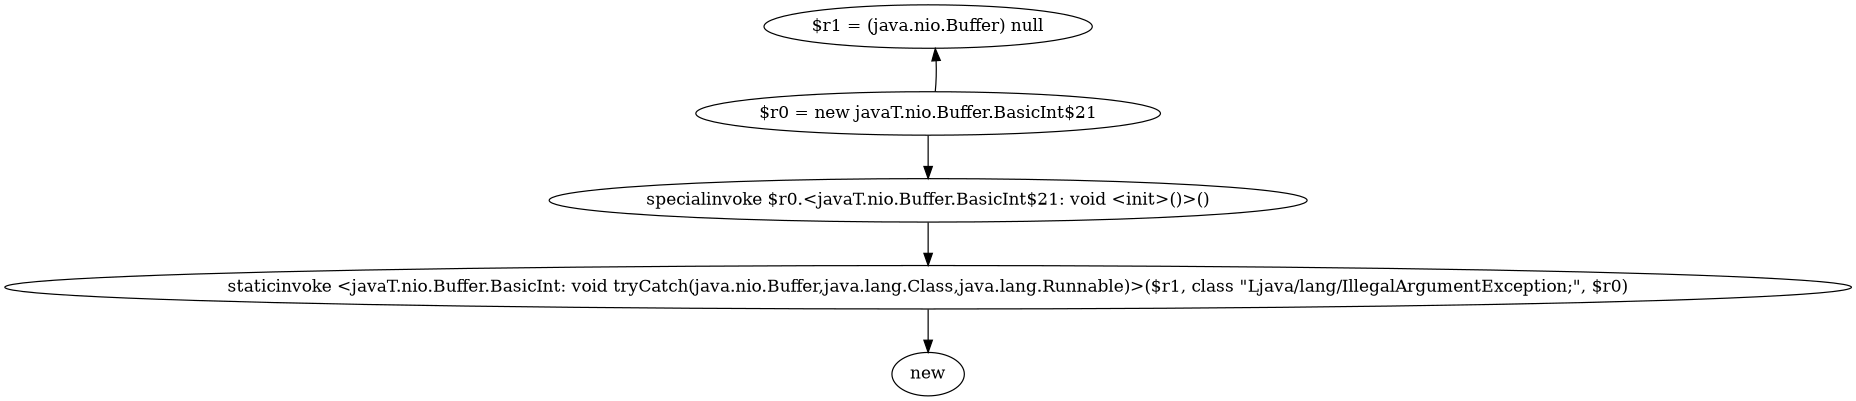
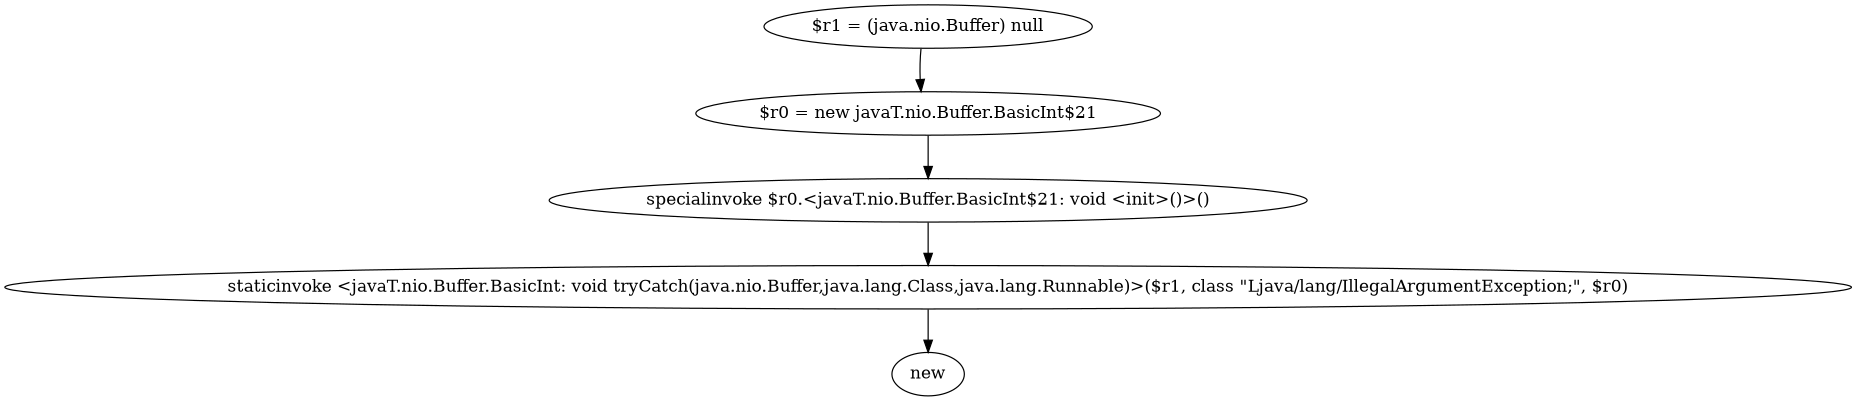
(936, 76) -> (920, 64)
